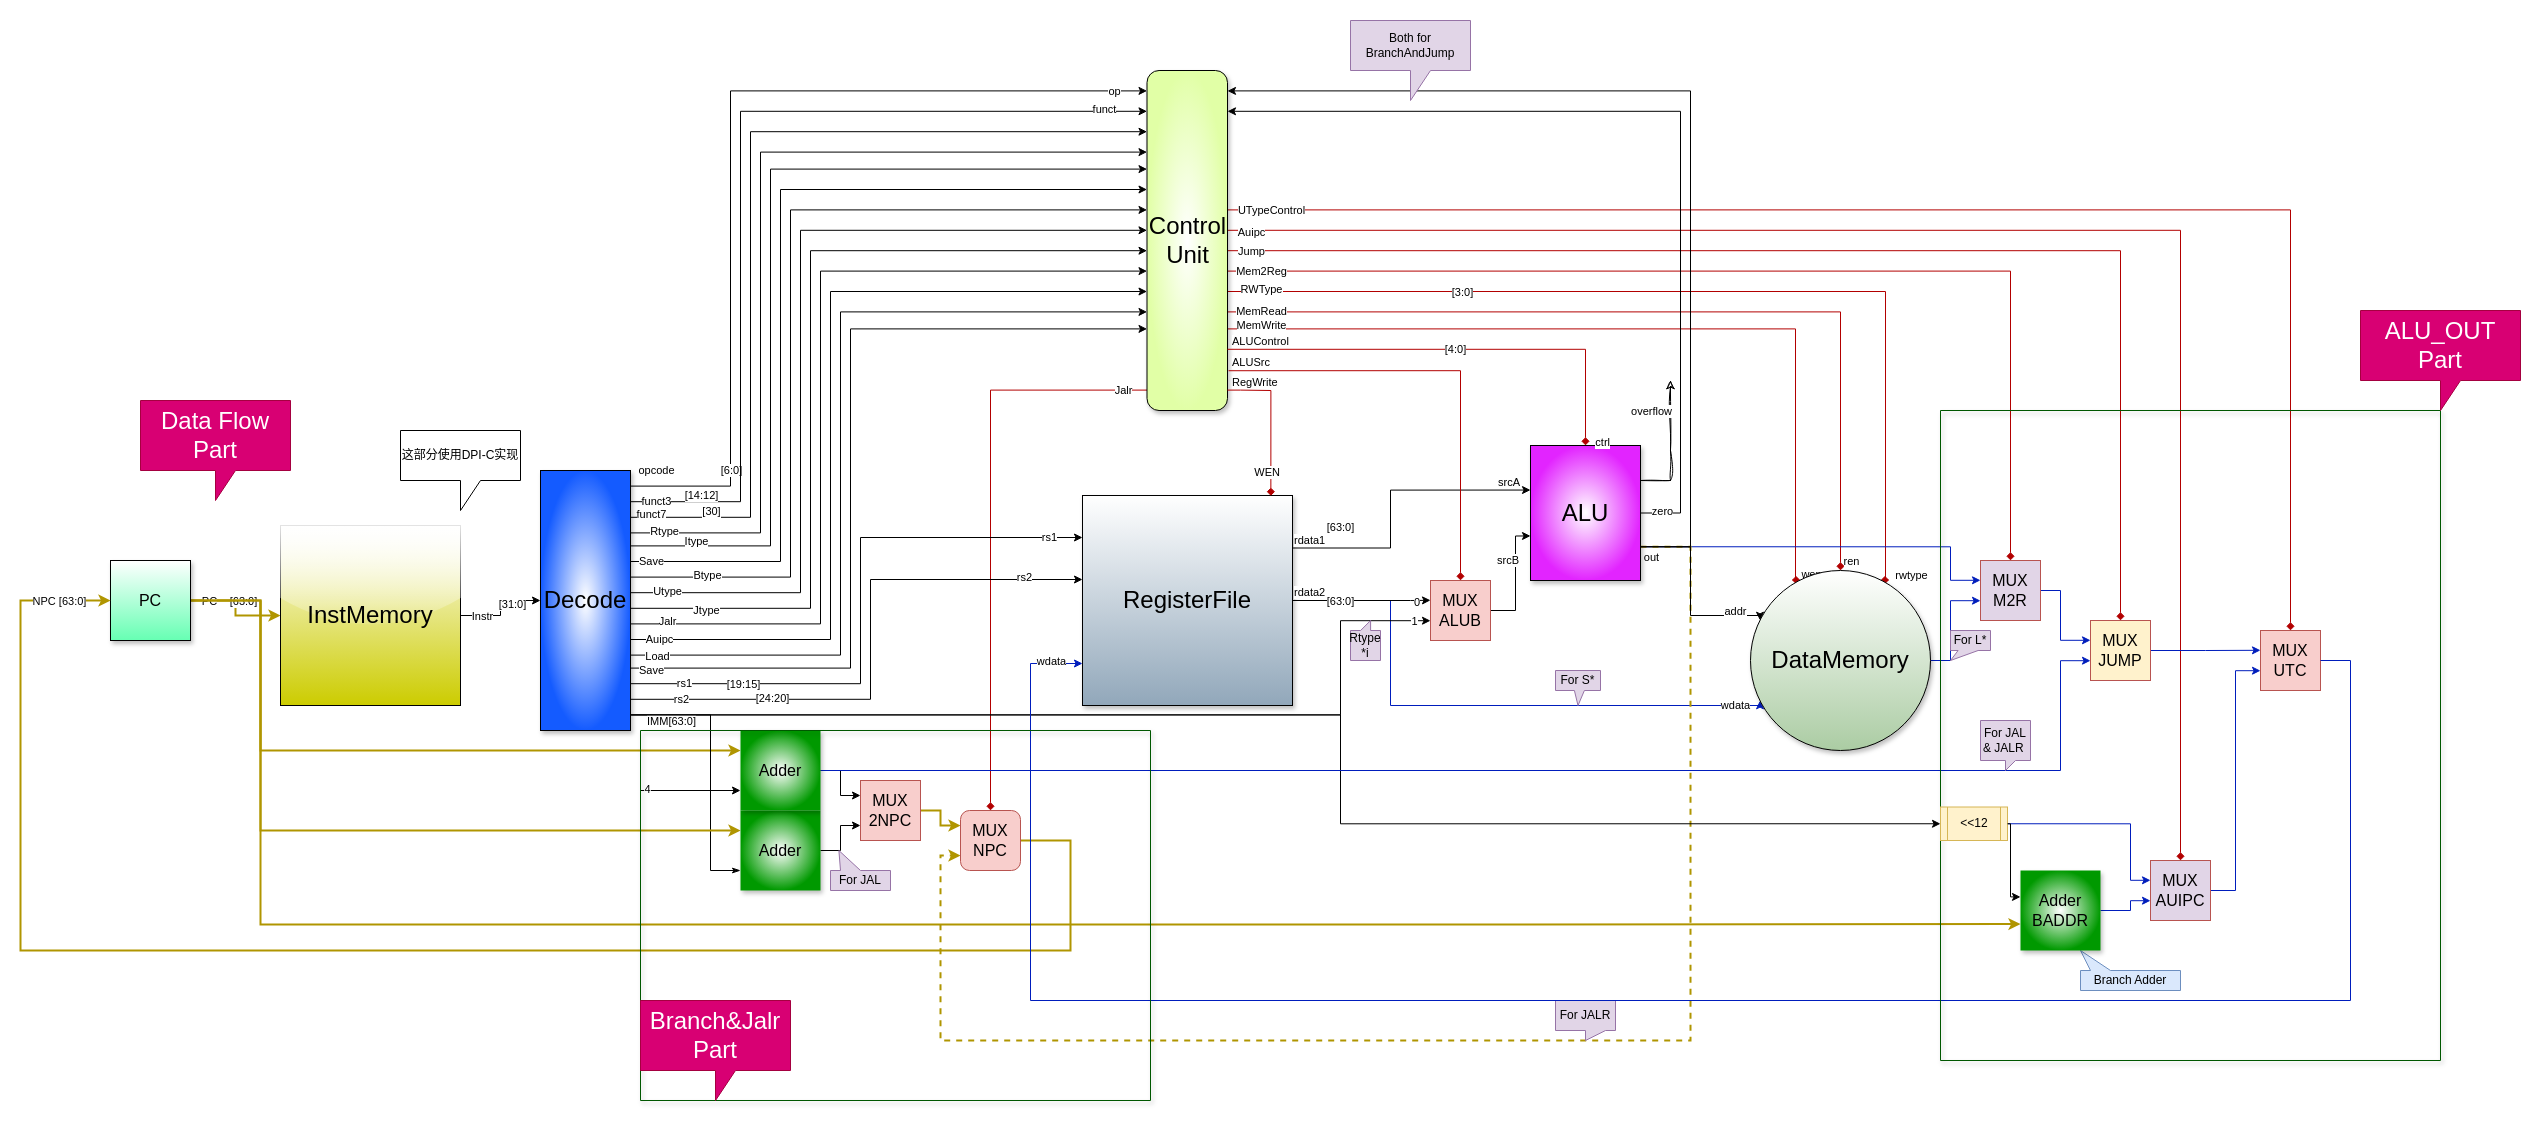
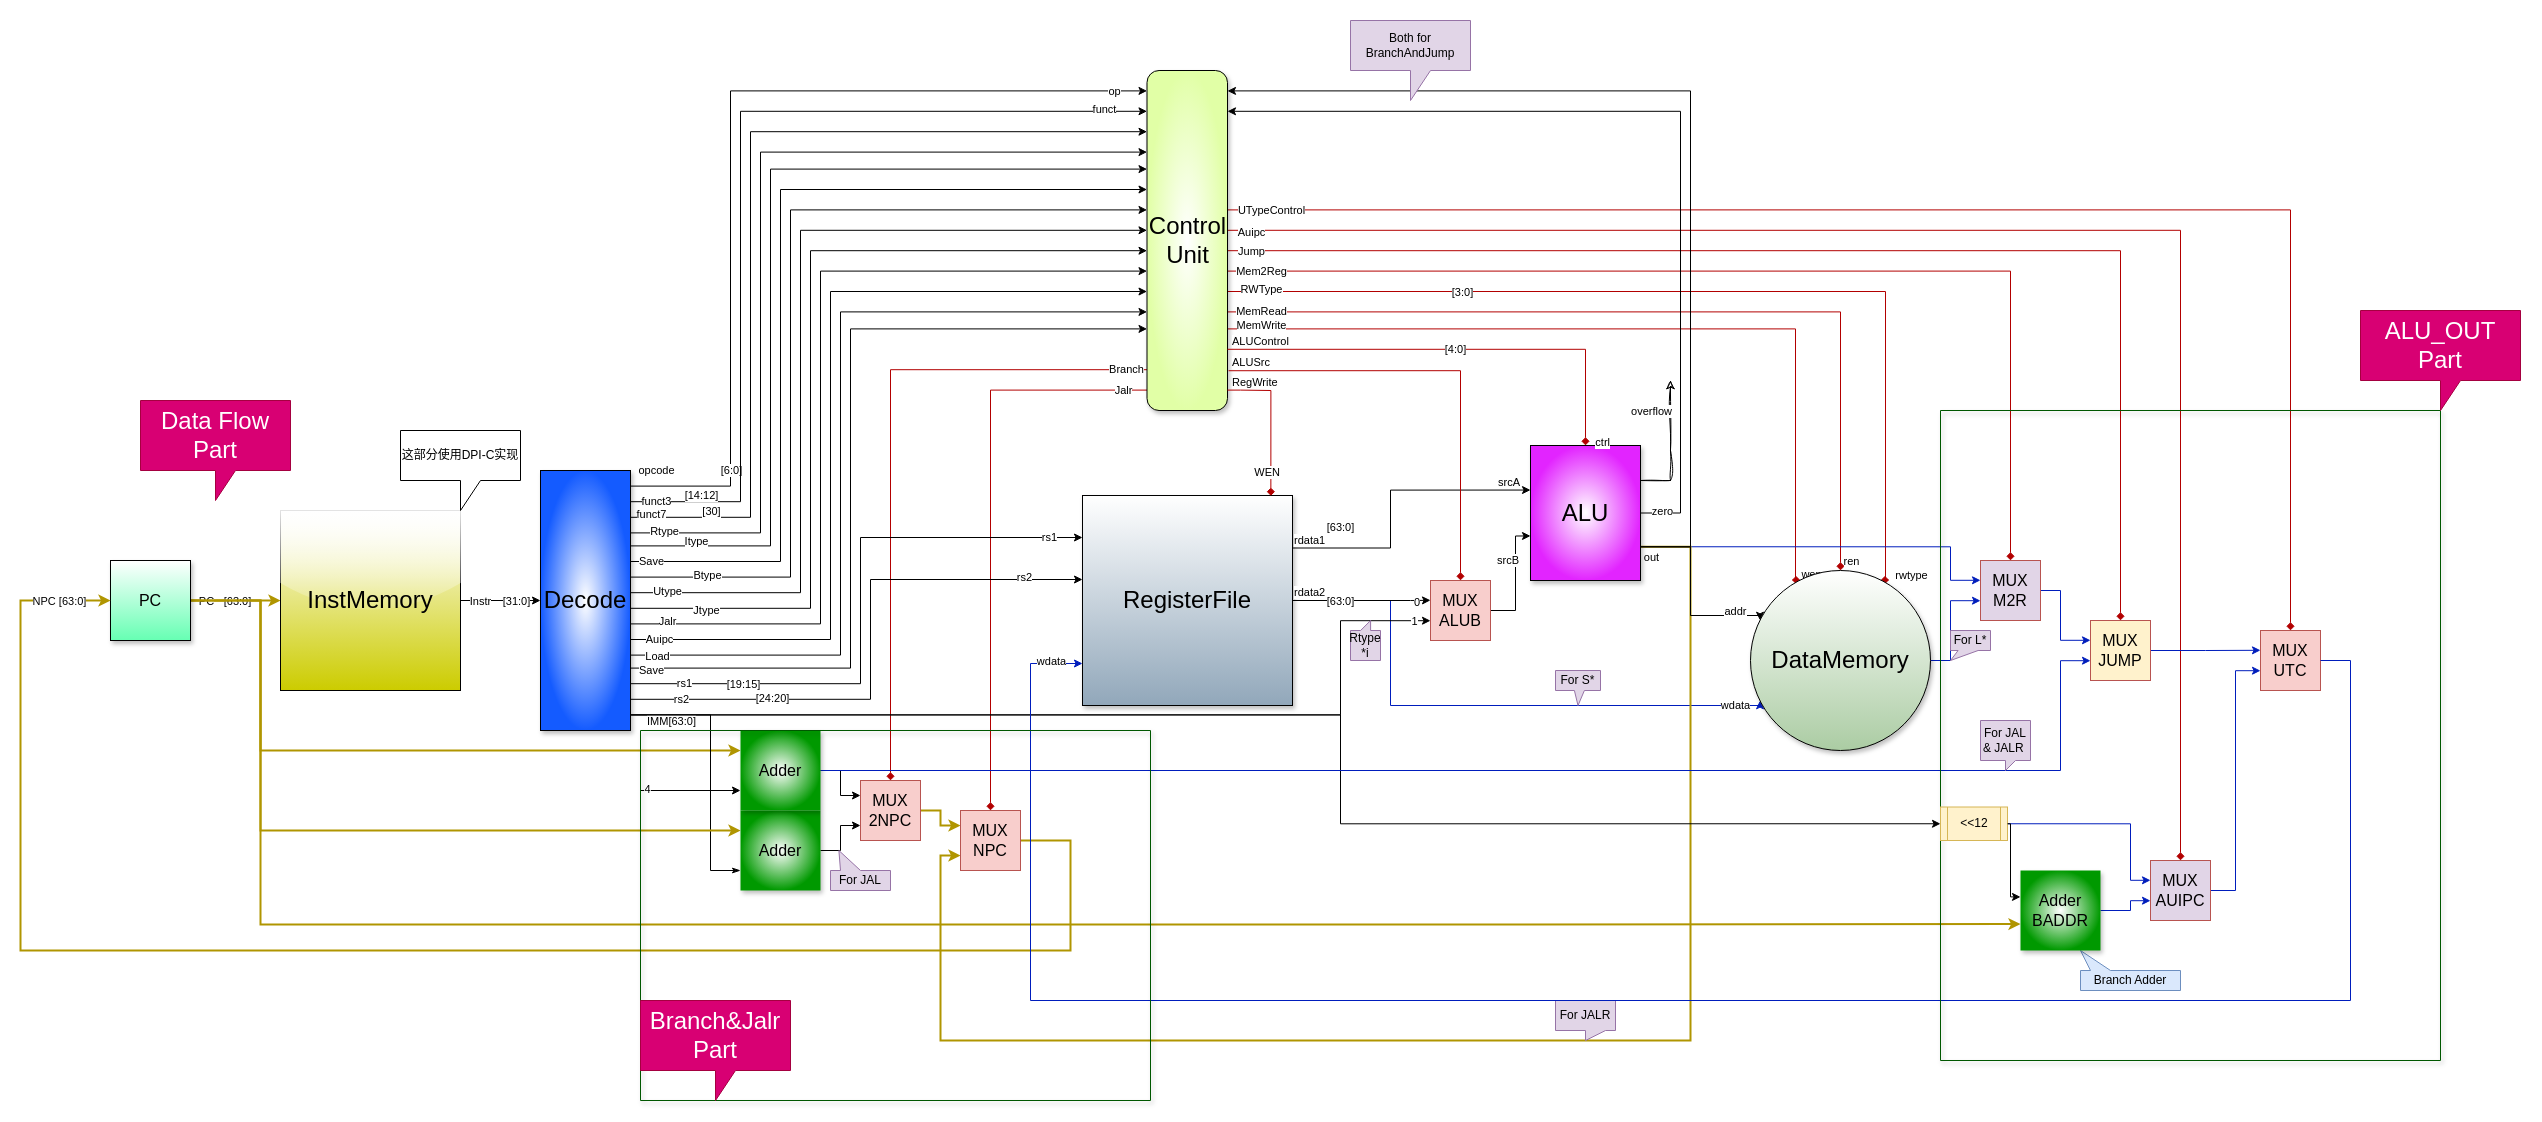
none -> (891, 443)
(371, 616) -> (371, 601)
(991, 841) -> (991, 841)
(1276, 1041) -> (1276, 1041)
